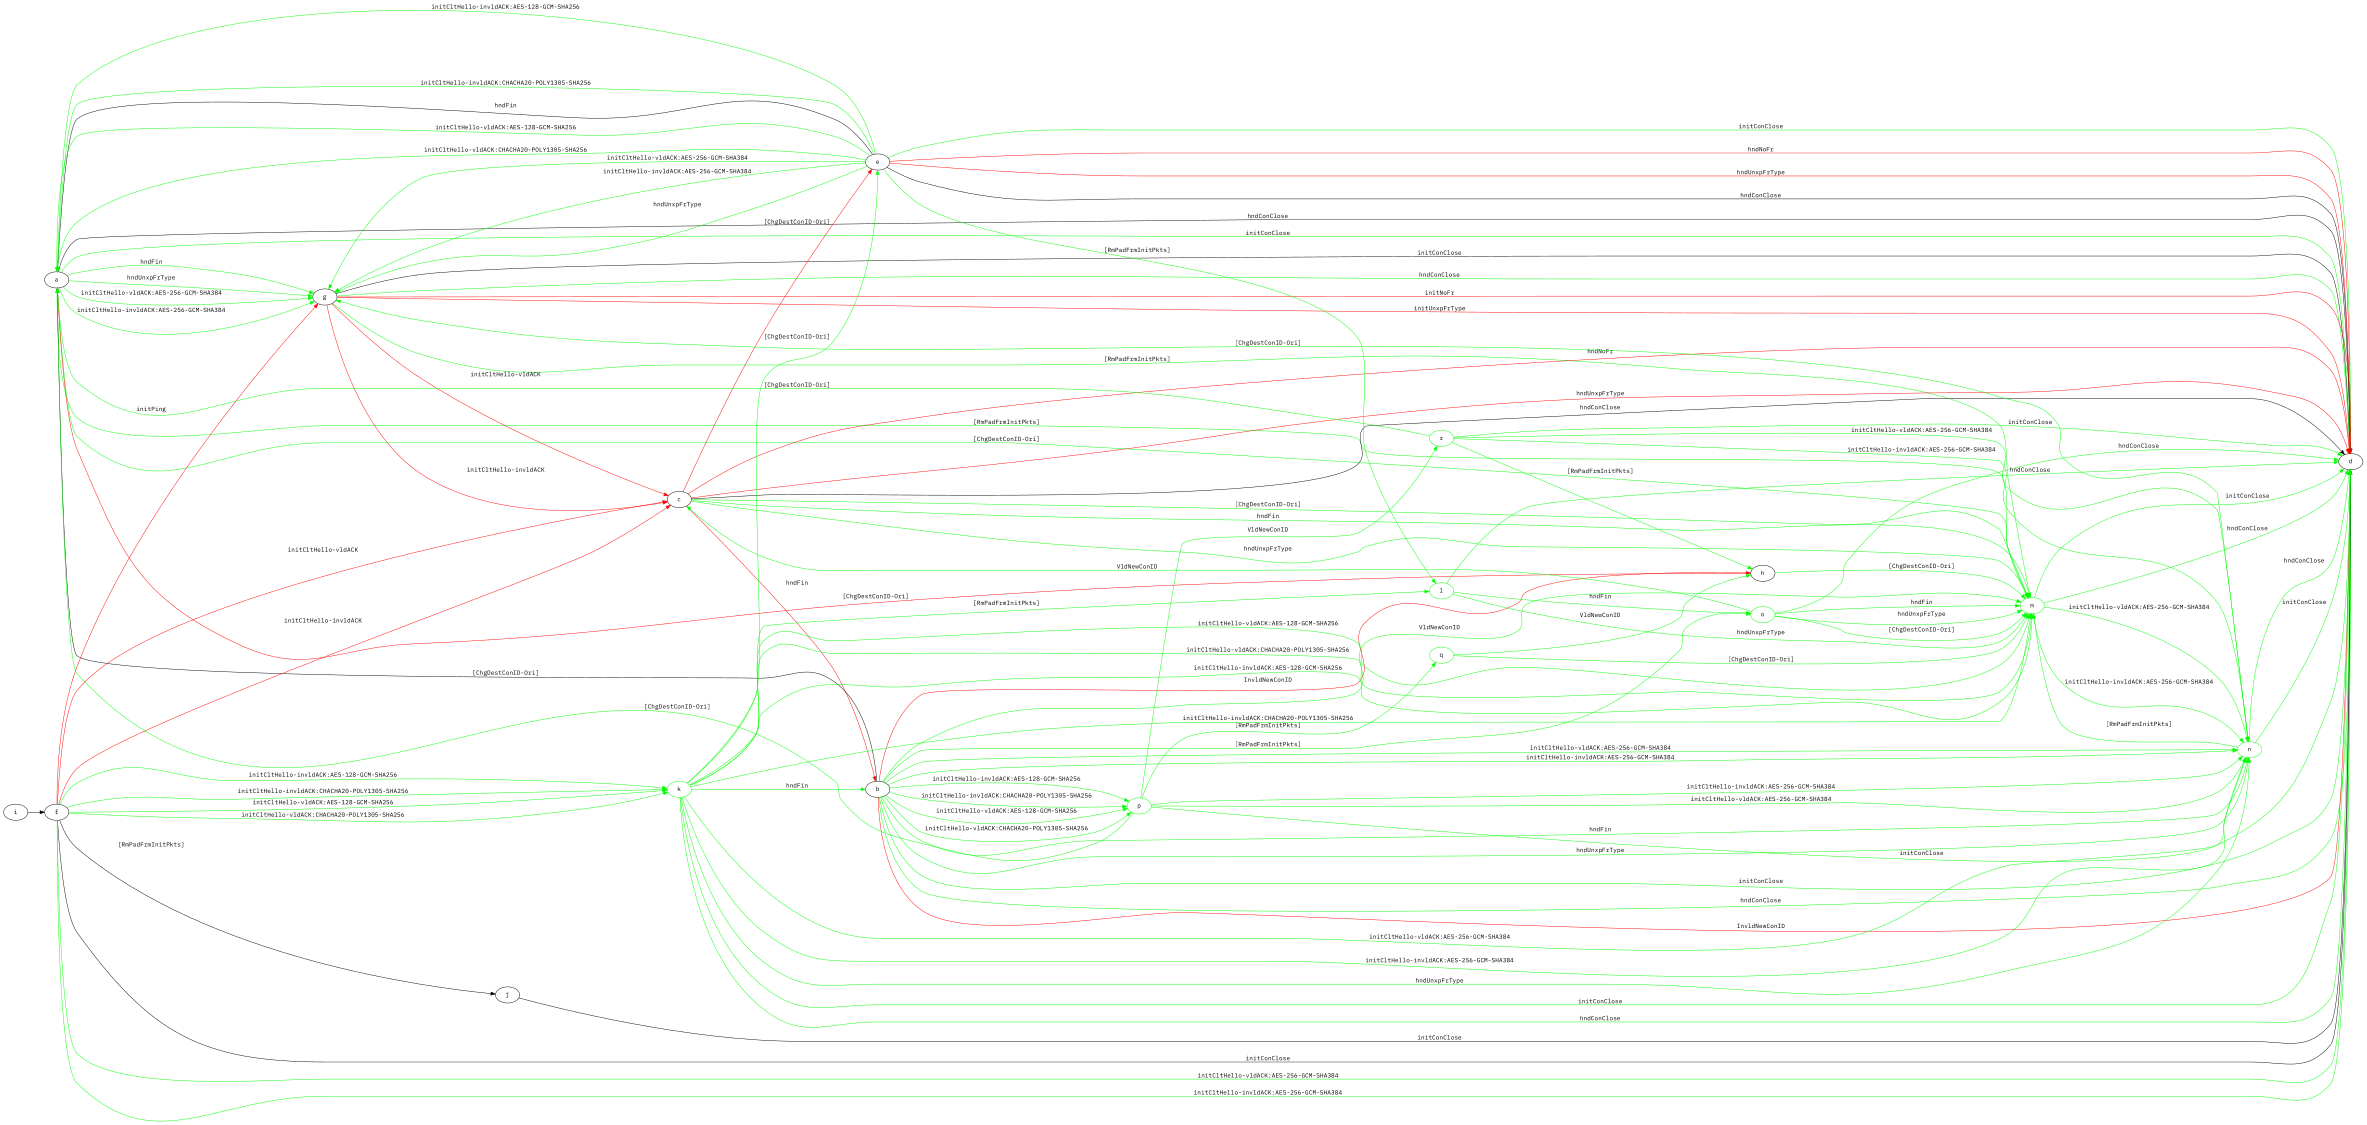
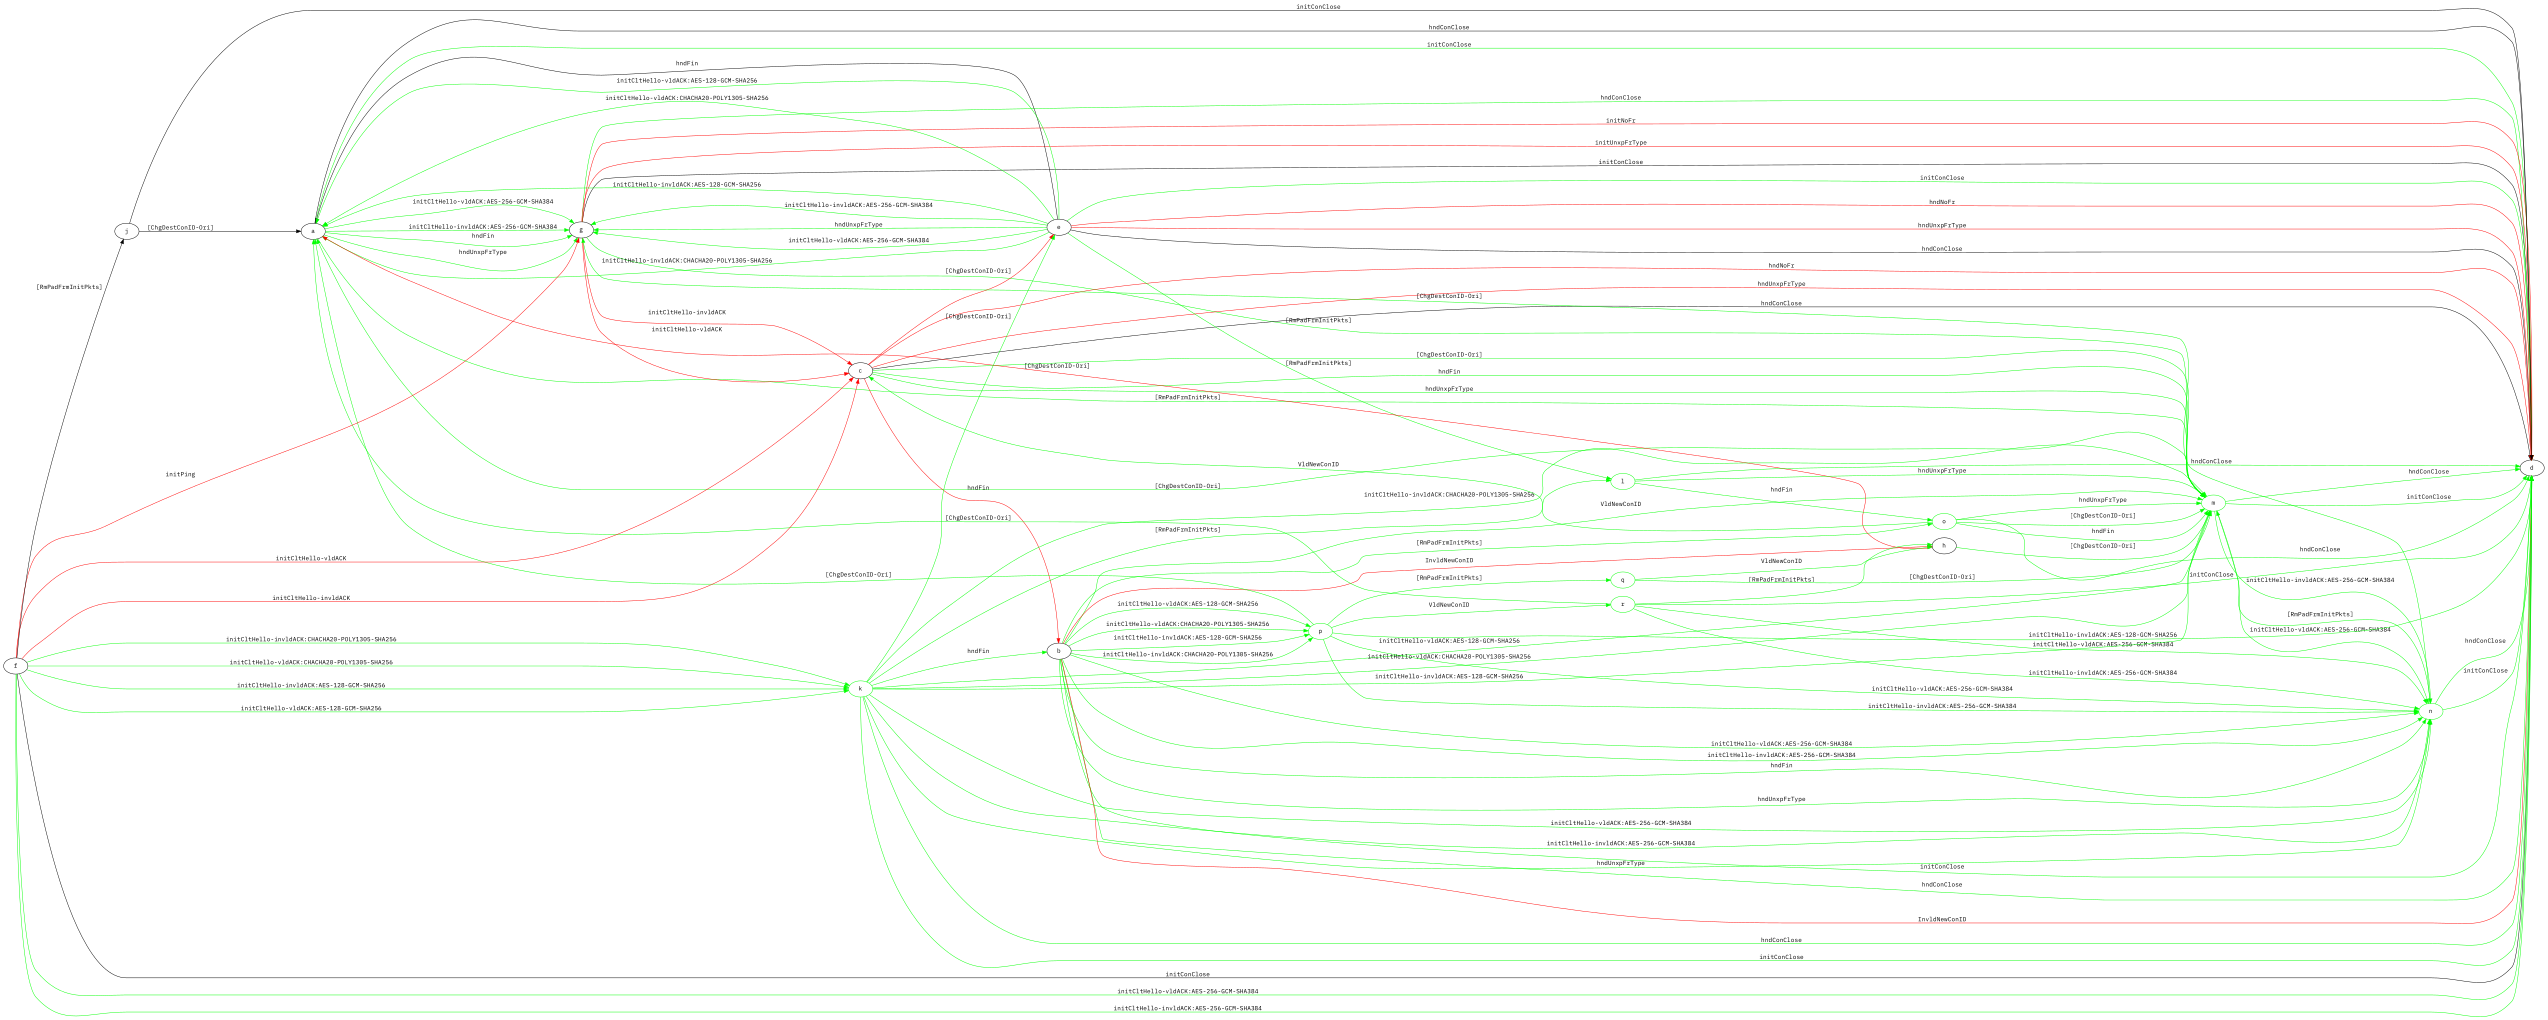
(330, 675) -> (218, 231)
(16, 812) -> none
(1924, 853) -> (2105, 635)
